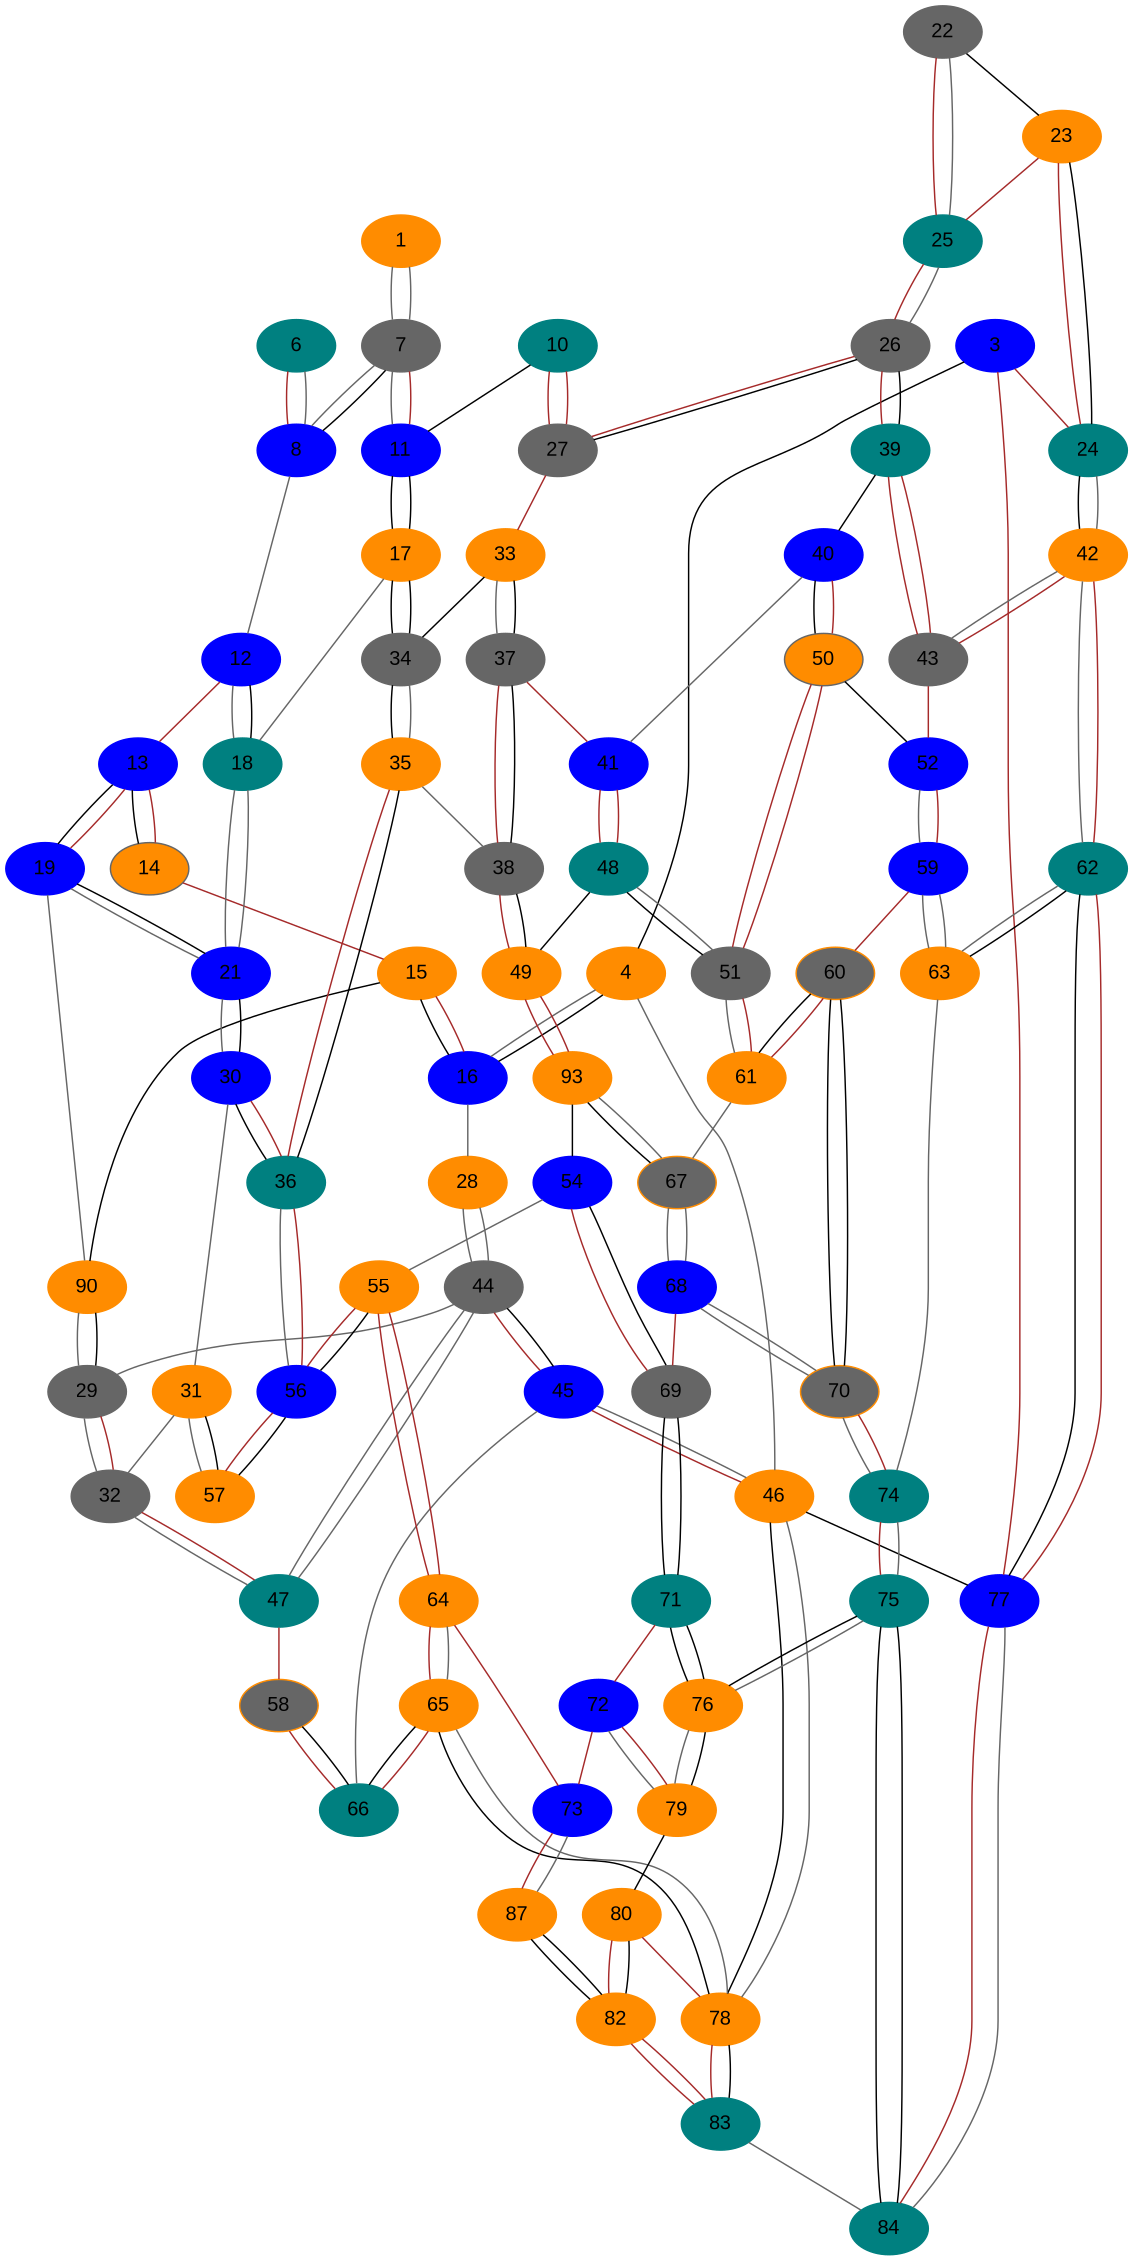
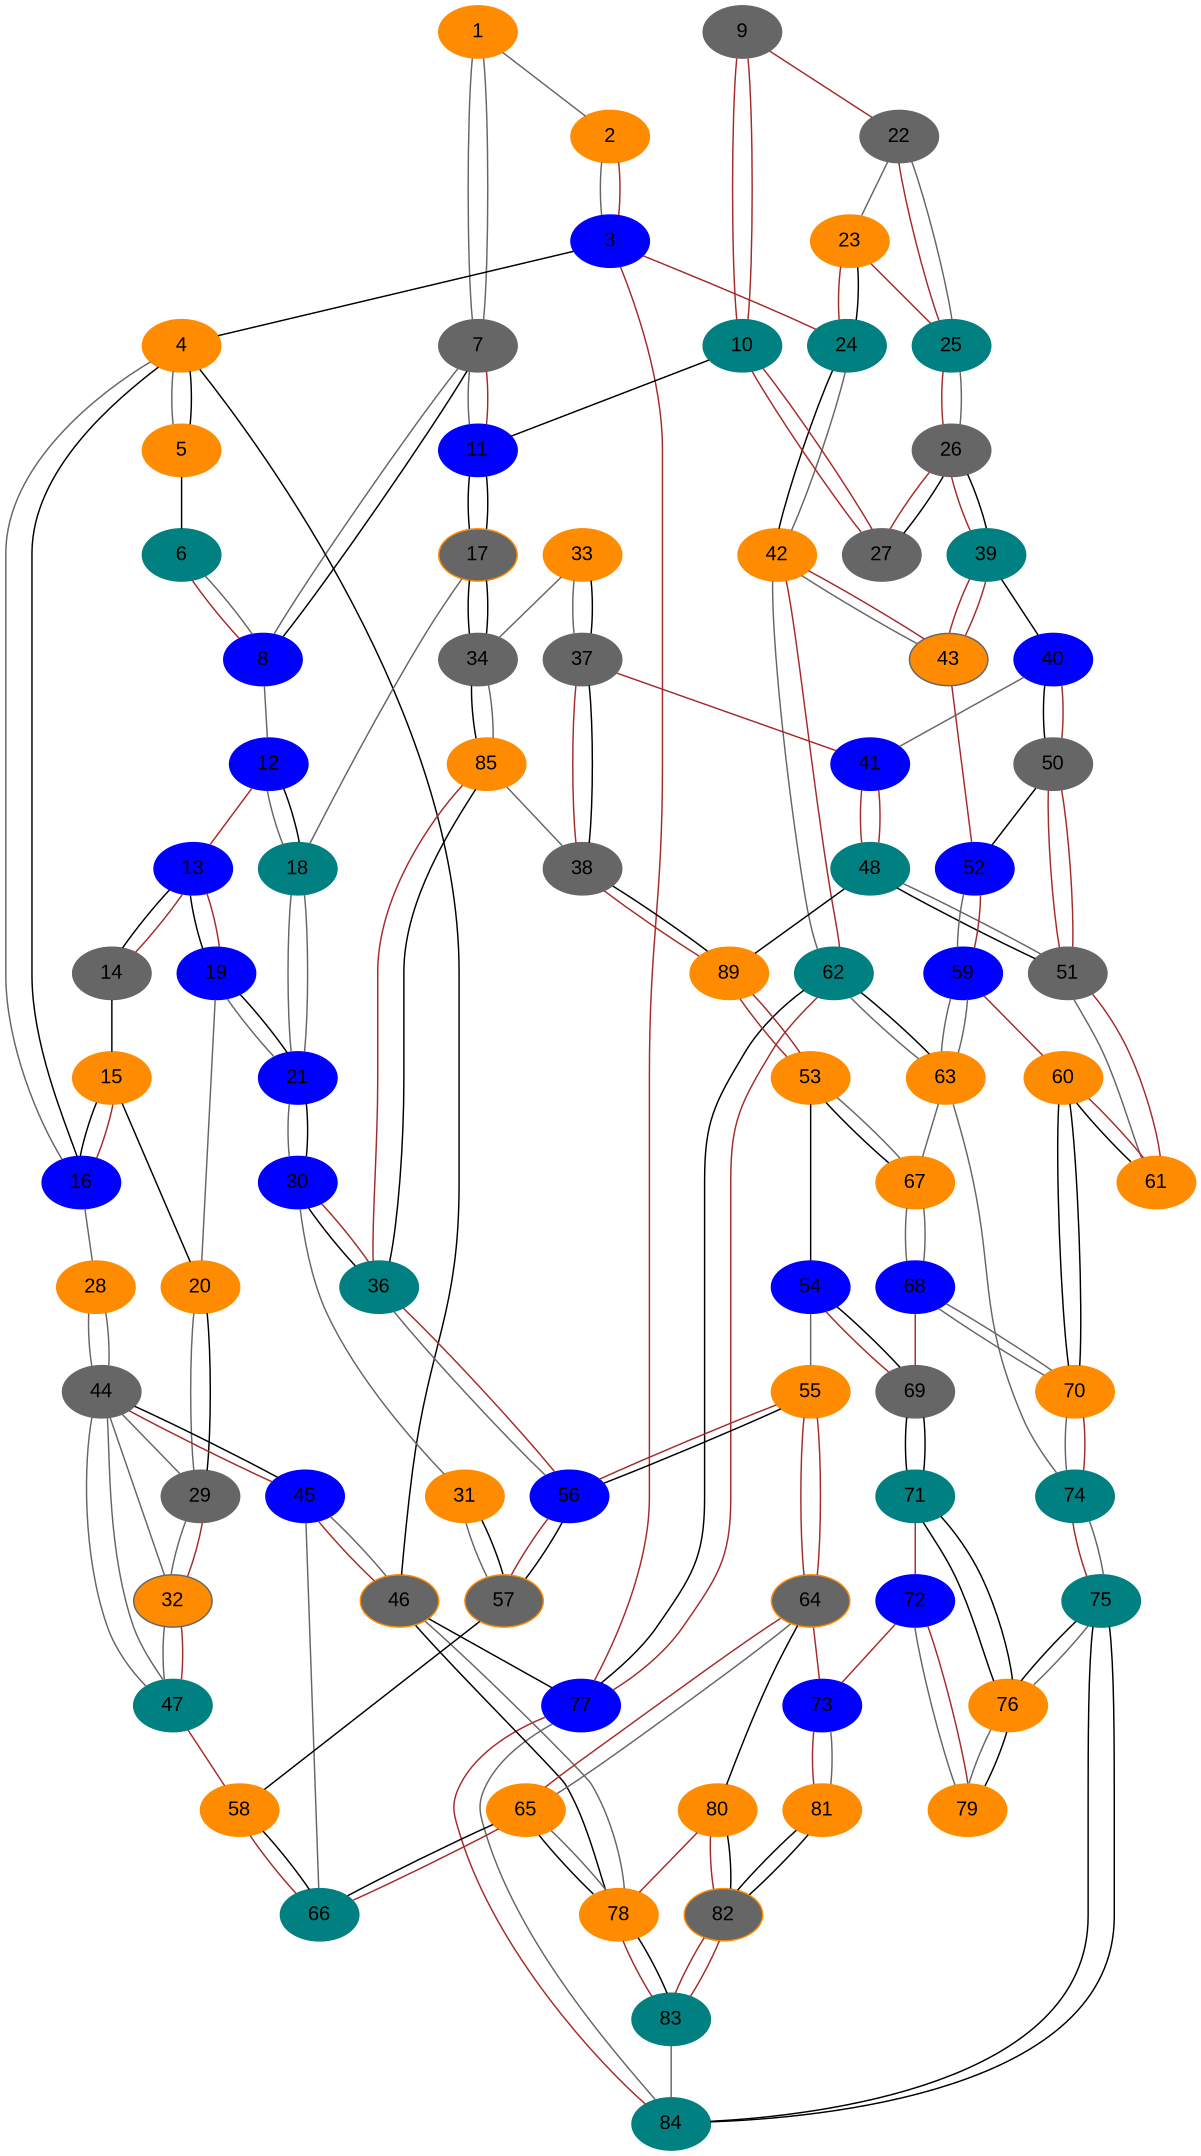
none -> (742, 32)
(1003, 84) -> (875, 189)
none -> (610, 137)
none -> (182, 450)
(532, 503) -> none
(401, 555) -> (478, 555)
(453, 607) -> (530, 607)
(824, 660) -> (1053, 764)
(928, 660) -> (949, 660)
(401, 764) -> (487, 764)
(150, 869) -> (112, 973)
(283, 921) -> (112, 1026)
(522, 973) -> (729, 973)
(835, 973) -> (1063, 1078)
(572, 1078) -> (811, 1078)
(707, 1137) -> (930, 1130)
(677, 1183) -> (915, 1183)
(749, 1221) -> (456, 943)
(87, 1287) -> (200, 1287)
(840, 1392) -> (1075, 1392)
(151, 1444) -> (137, 1496)
(110, 1496) -> (173, 1601)
(215, 1496) -> (504, 1601)
(774, 1496) -> (400, 1601)
(439, 1601) -> (811, 1601)
none -> (372, 1705)
(279, 1706) -> (240, 1810)
(652, 1857) -> (759, 1704)
(517, 1915) -> (822, 1810)
(616, 2019) -> (723, 1915)
